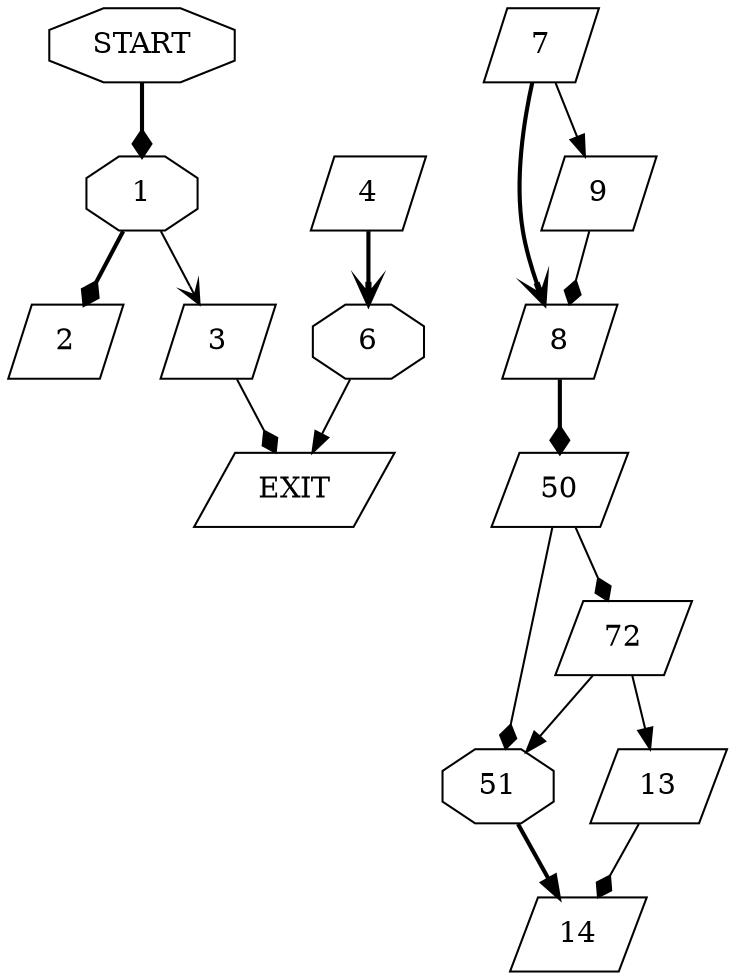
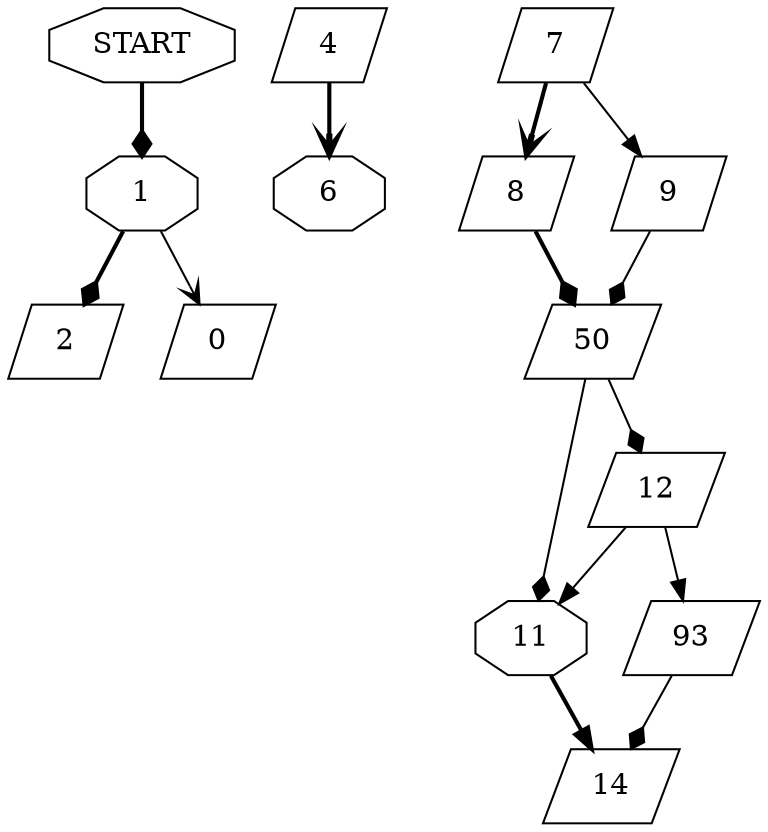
(583, 256) -> (637, 257)
(218, 342) -> (218, 342)
(294, 490) -> none
(624, 638) -> (657, 490)
(498, 786) -> (531, 638)
(659, 786) -> (692, 638)
